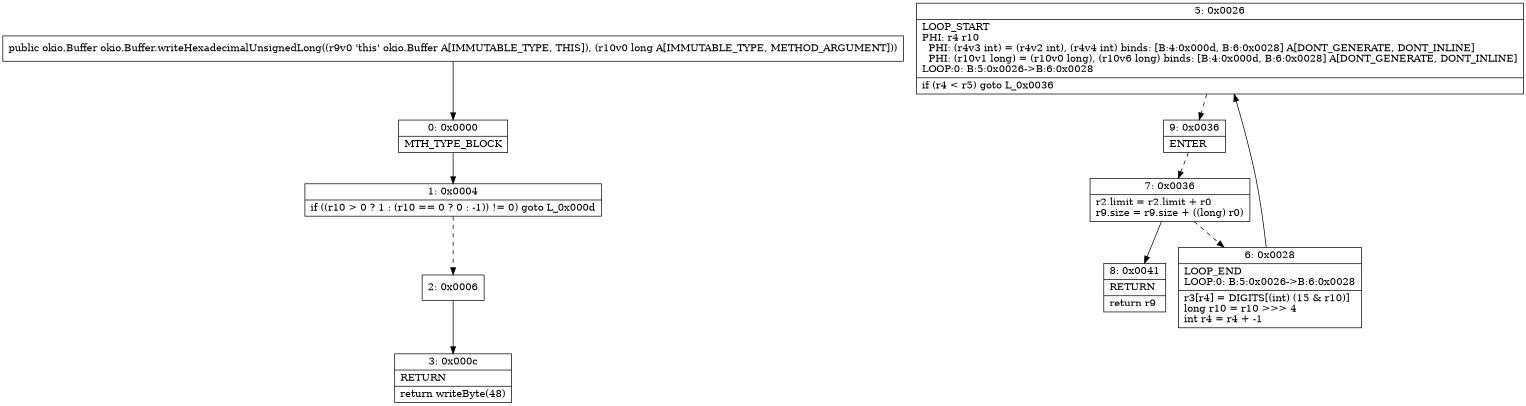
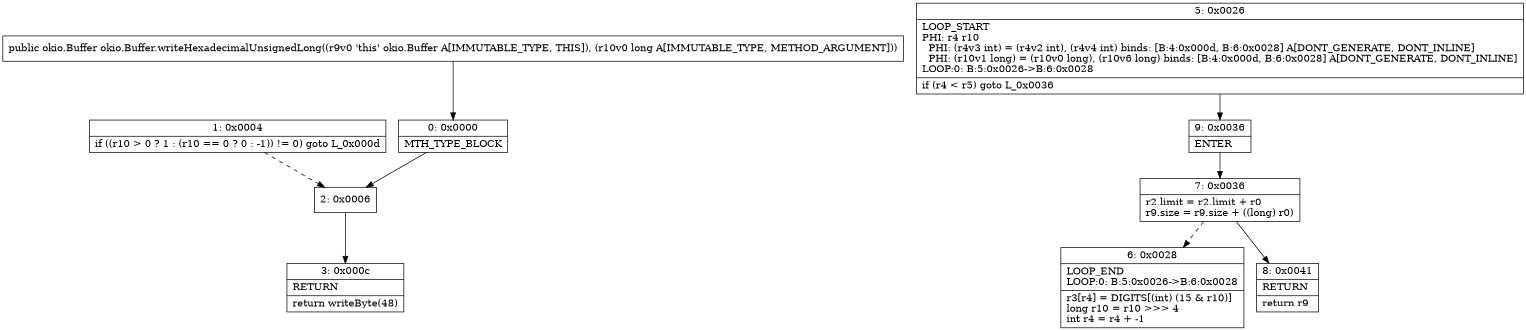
(1204, 104) -> (1220, 103)
(1185, 162) -> (1220, 162)
(453, 165) -> (399, 168)
(1255, 173) -> none
